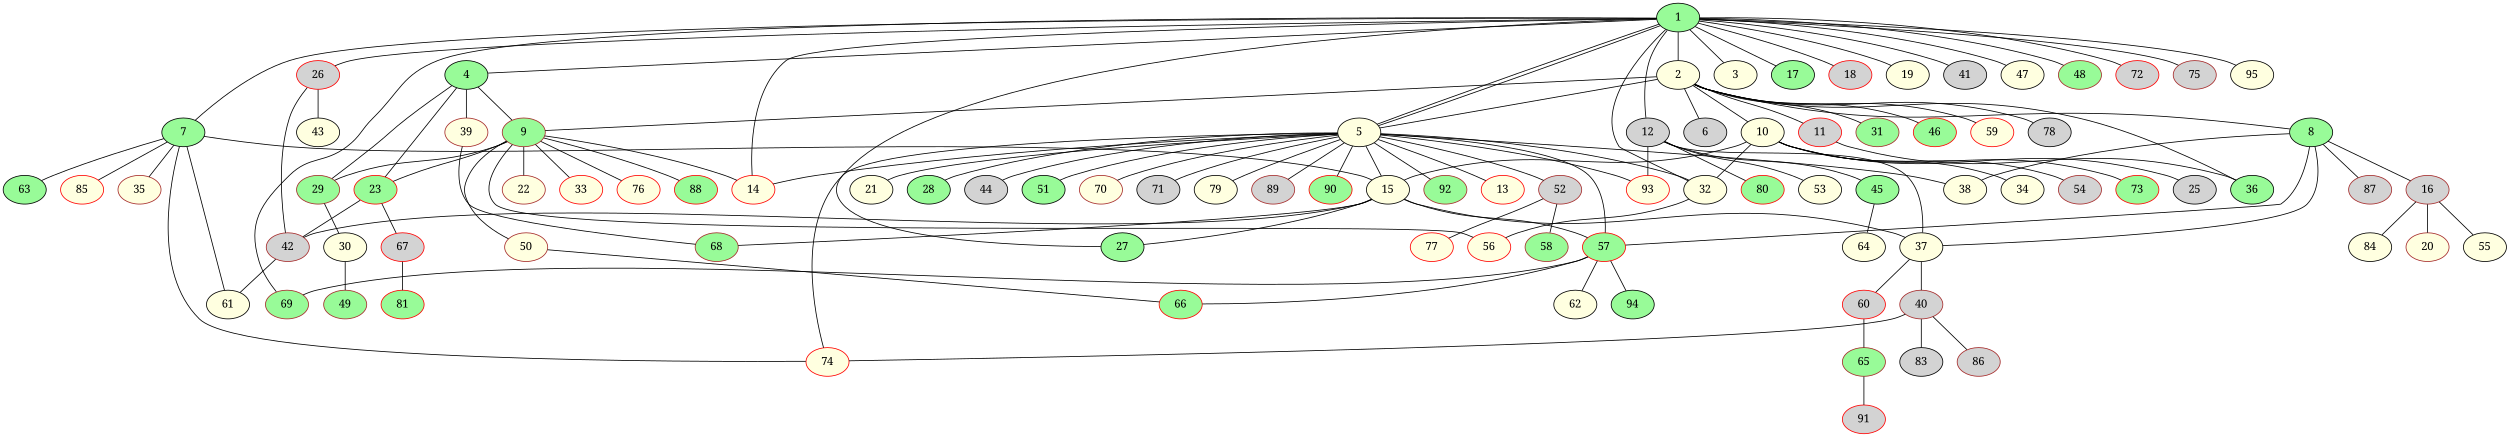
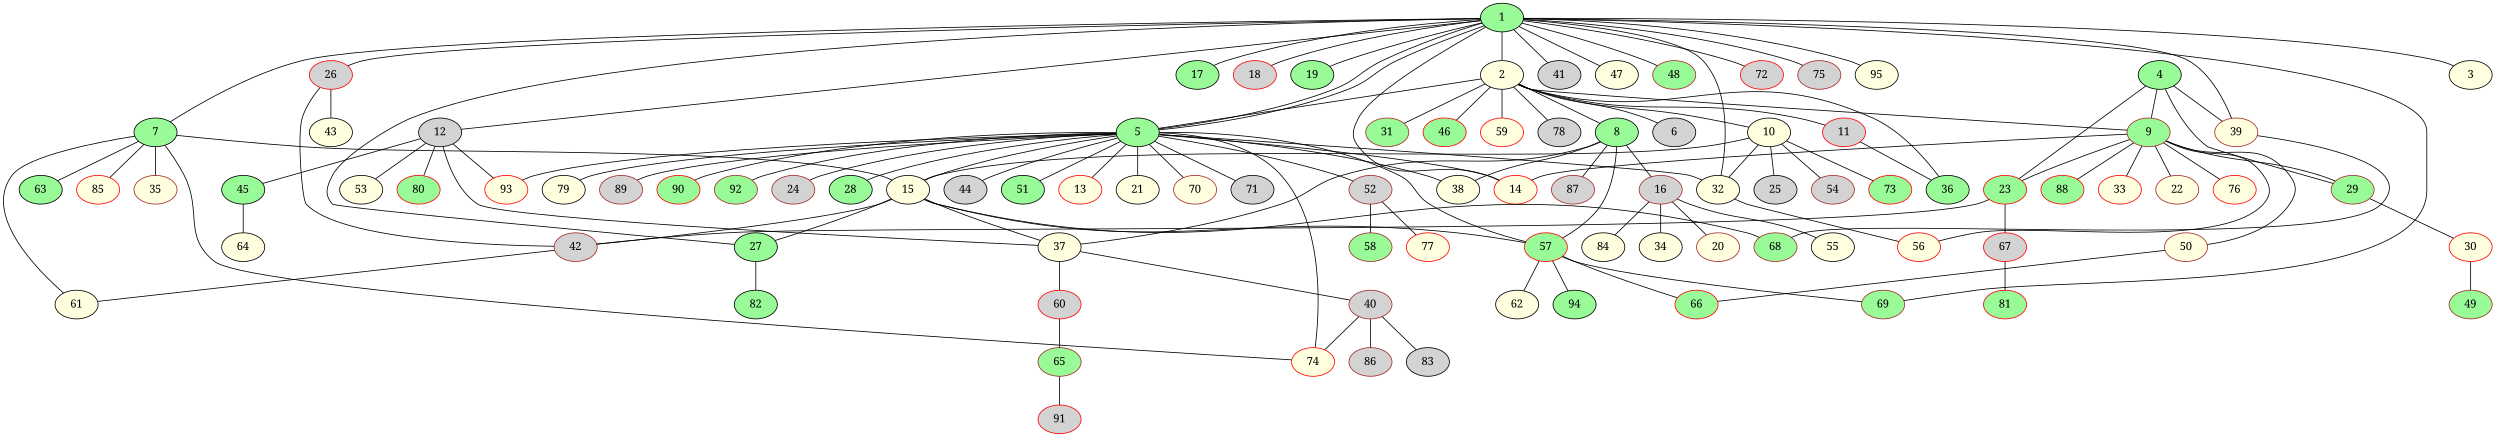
(1072, 46) -> (1986, 33)
(1908, 75) -> (1312, 75)
(1359, 132) -> (1138, 132)
(1893, 161) -> (1661, 212)
none -> (793, 190)
(345, 247) -> (2471, 247)
none -> (756, 305)
